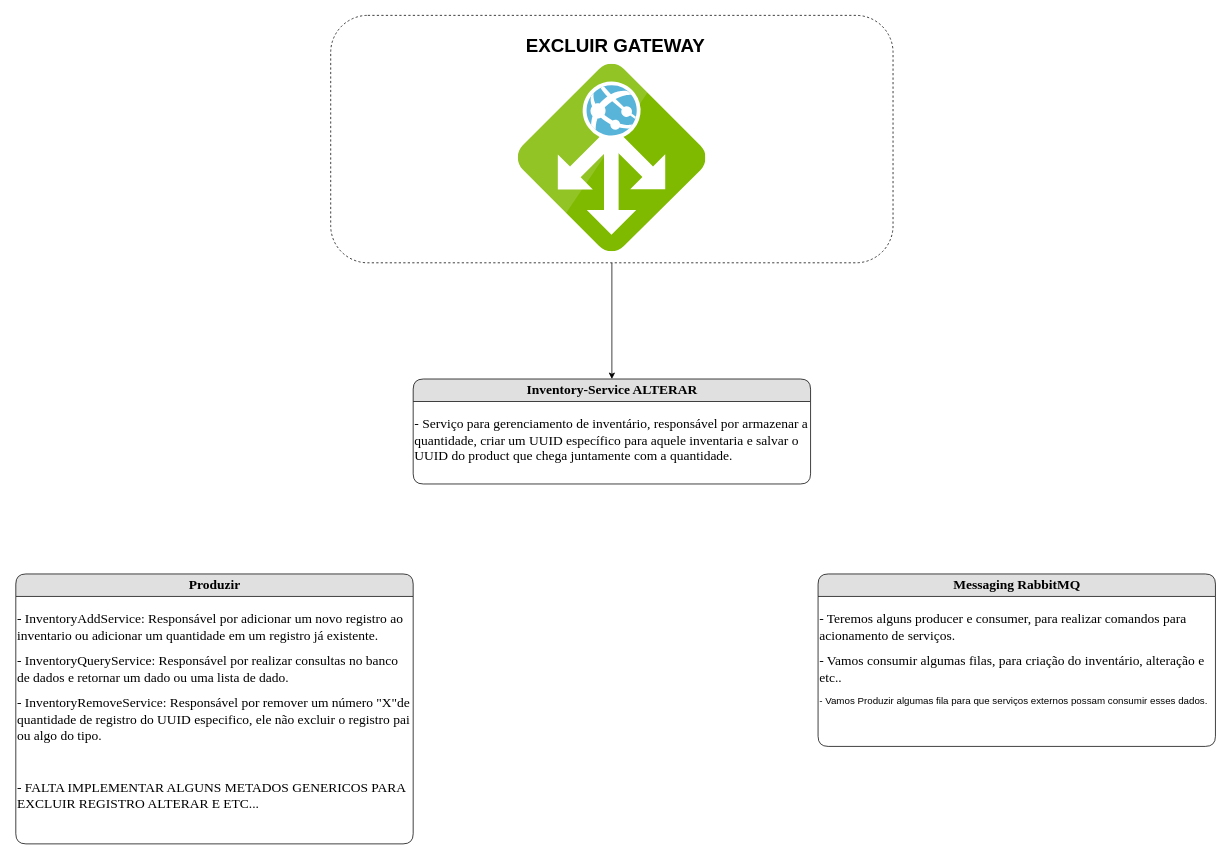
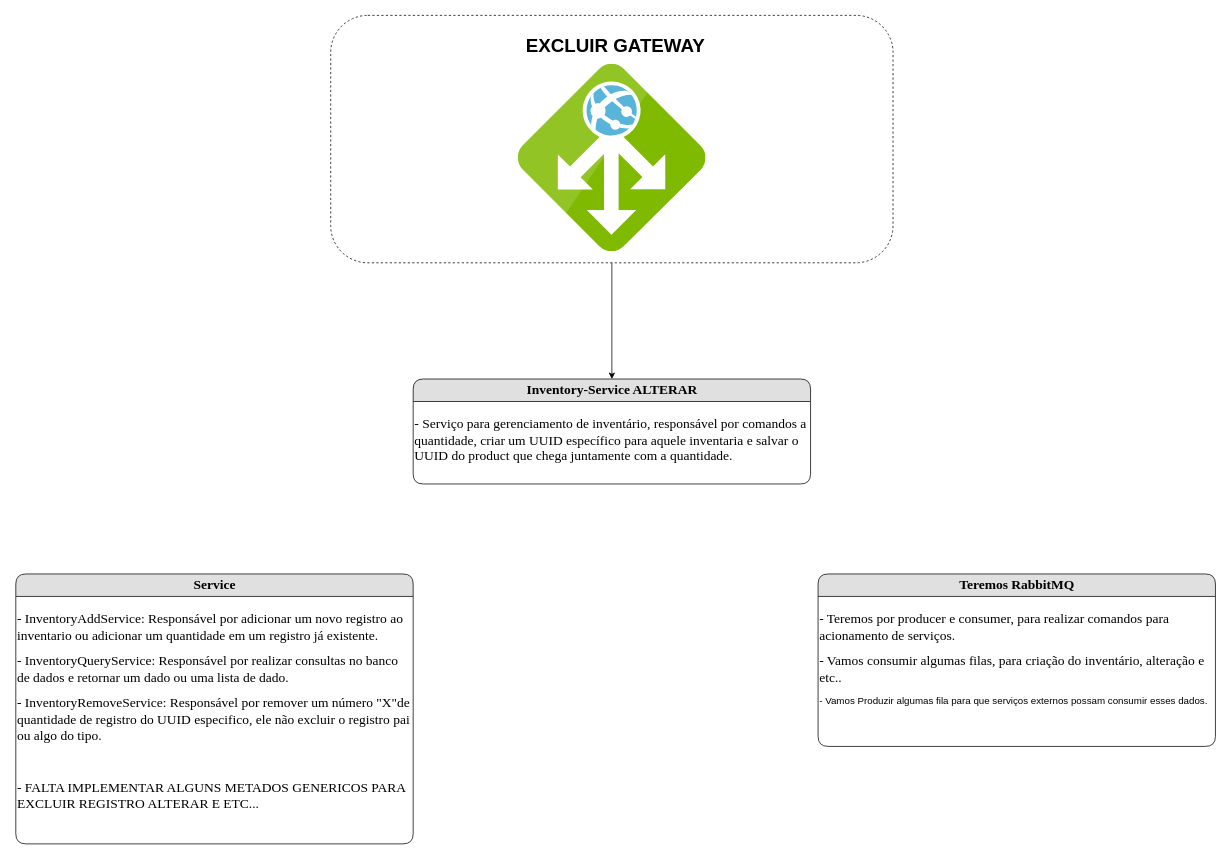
(612, 424) -> (612, 424)
(215, 585) -> (215, 585)
(1017, 585) -> (1017, 585)
(1017, 631) -> (1017, 631)
